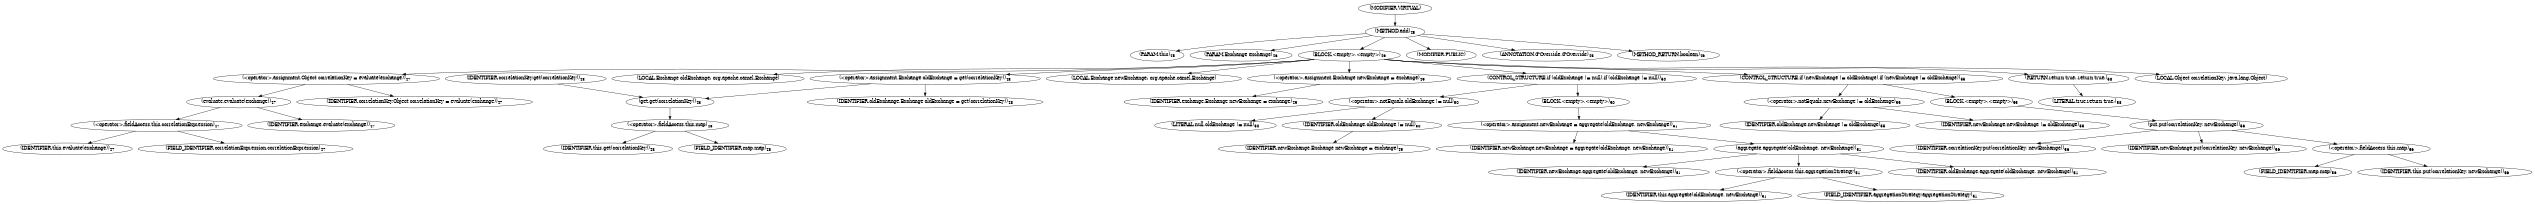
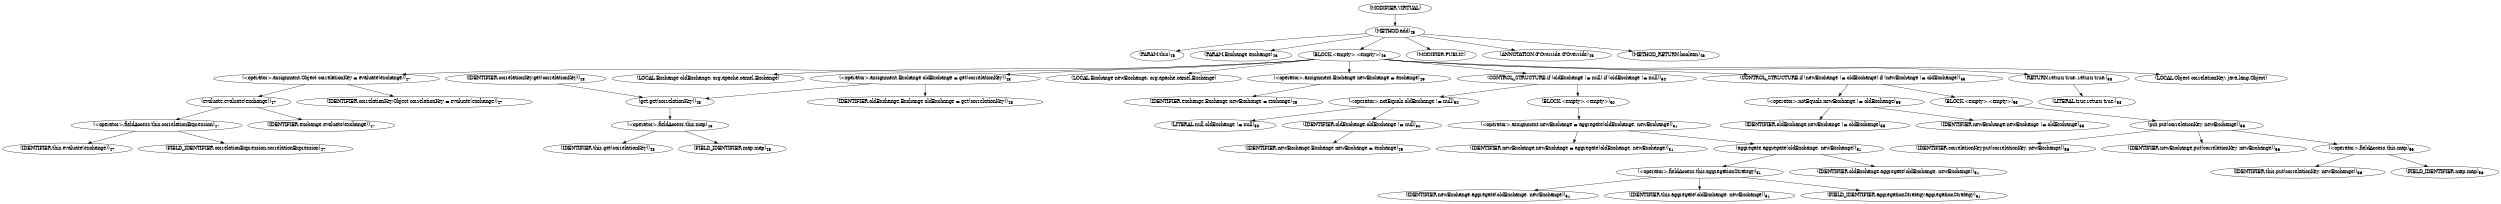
(1702, 160) -> (1597, 184)
